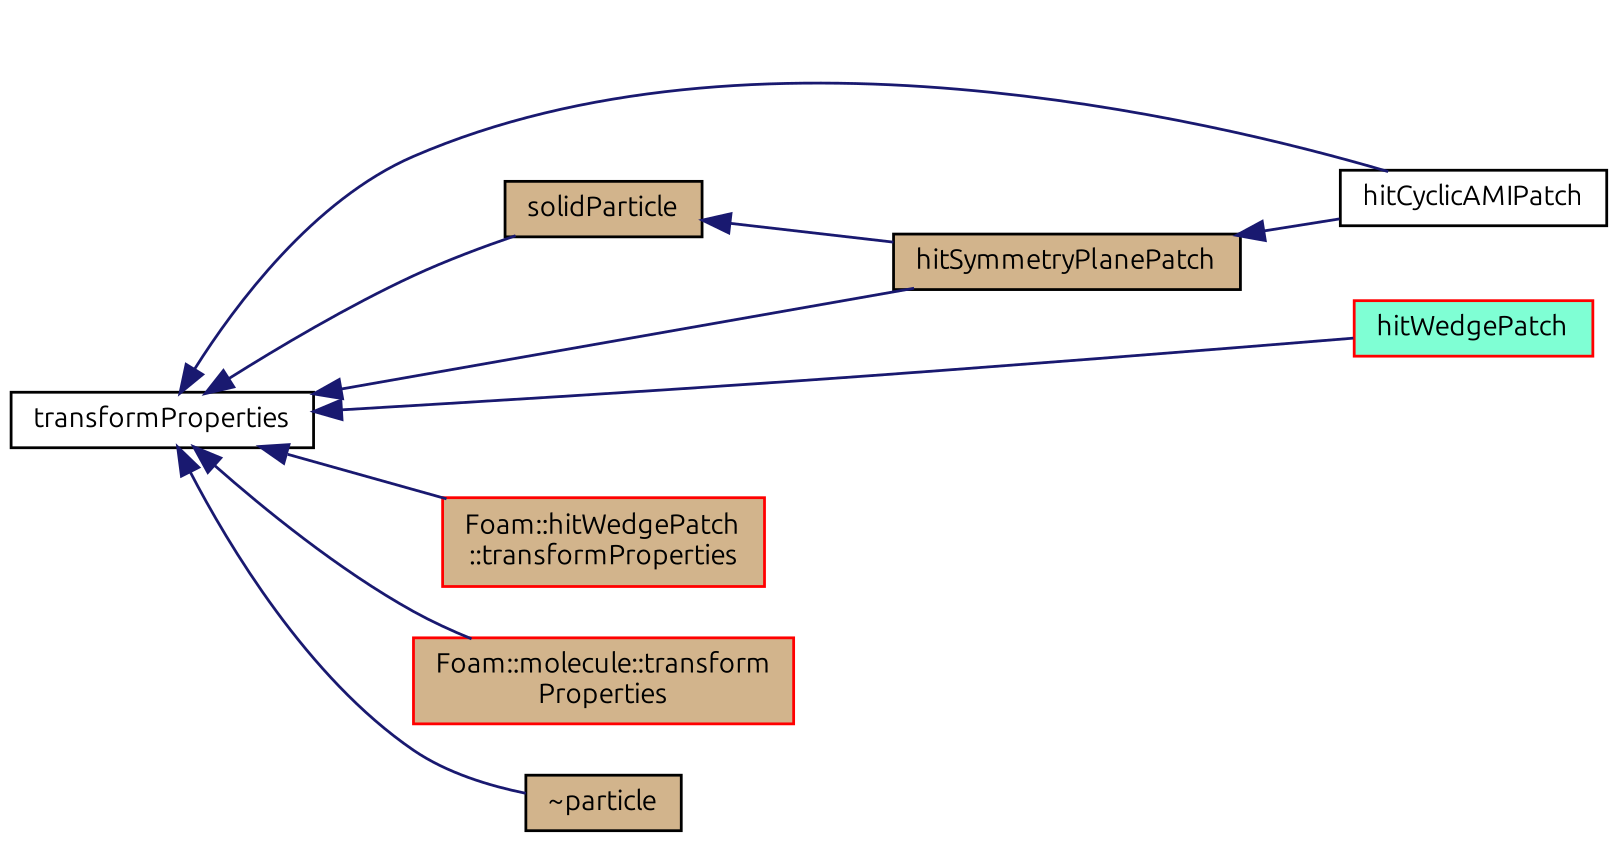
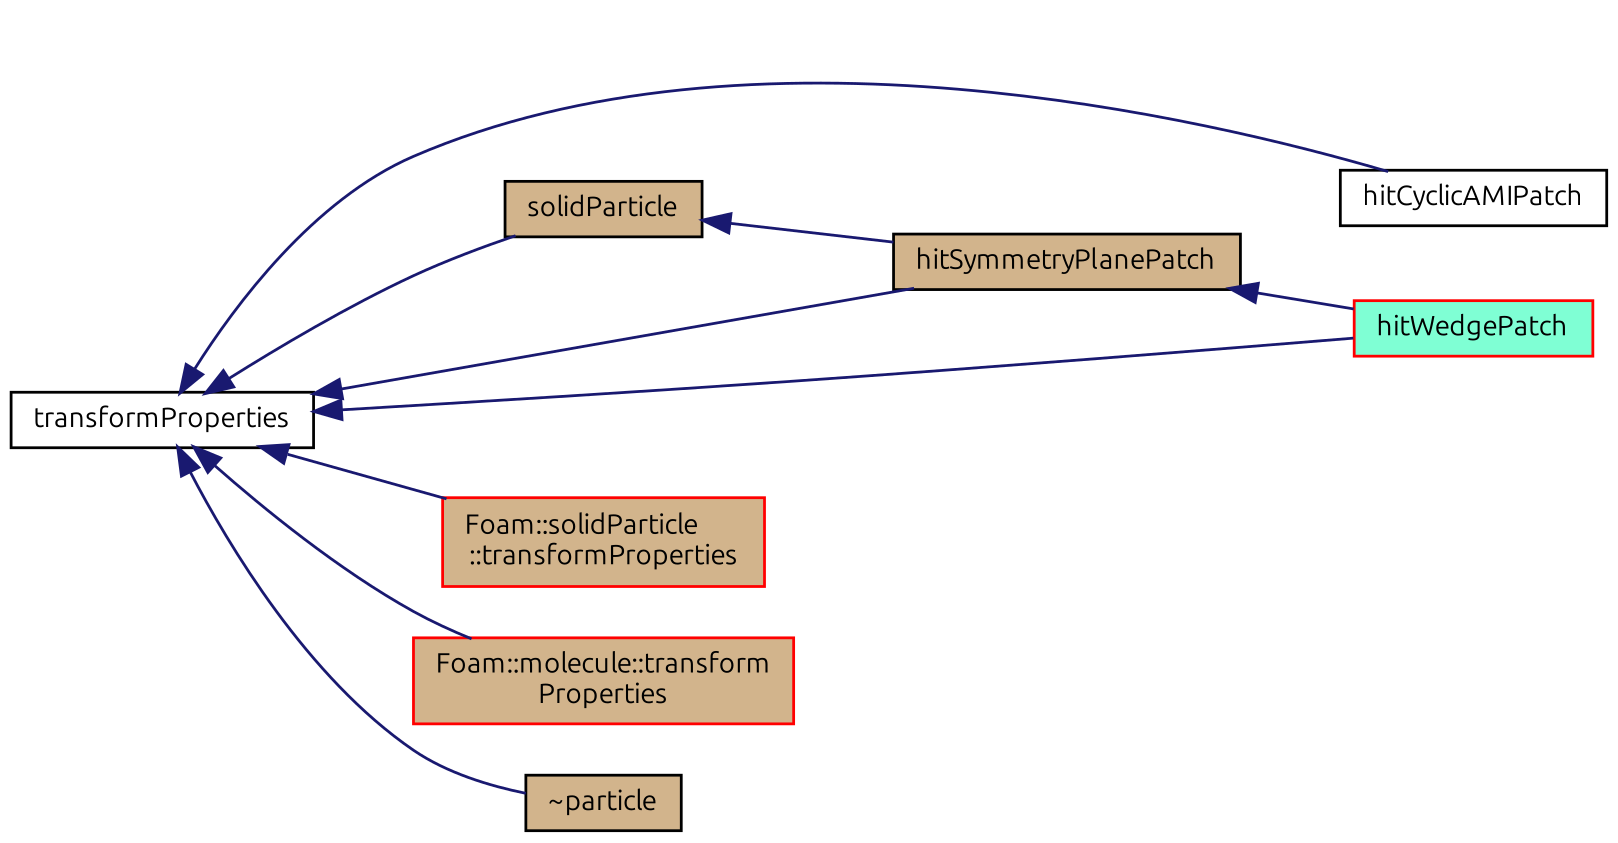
(1302, 225) -> (1305, 301)
(604, 542) -> (604, 542)
